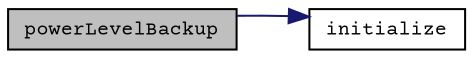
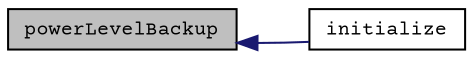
(263, 16) -> (283, 43)
